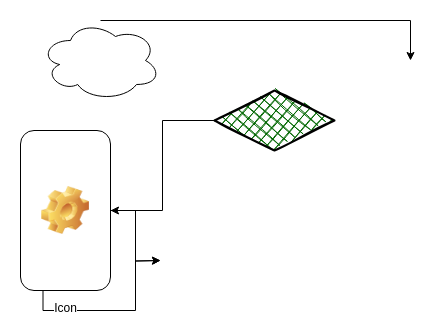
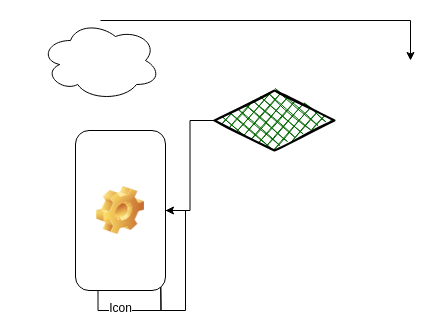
(66, 211) -> (121, 211)
